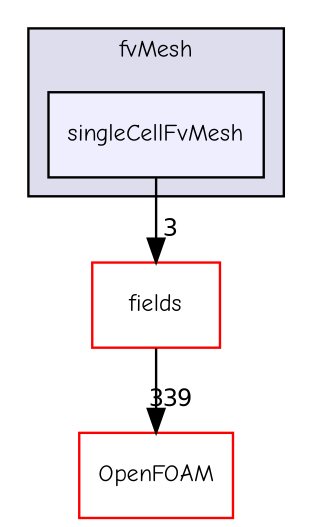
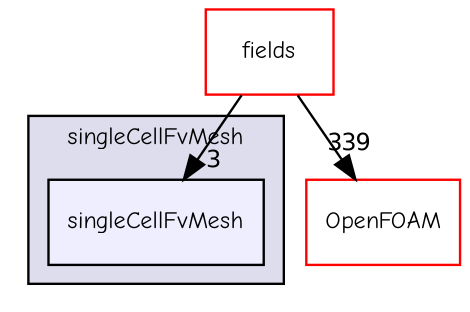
(156, 51) -> (156, 138)
(156, 211) -> (217, 131)
